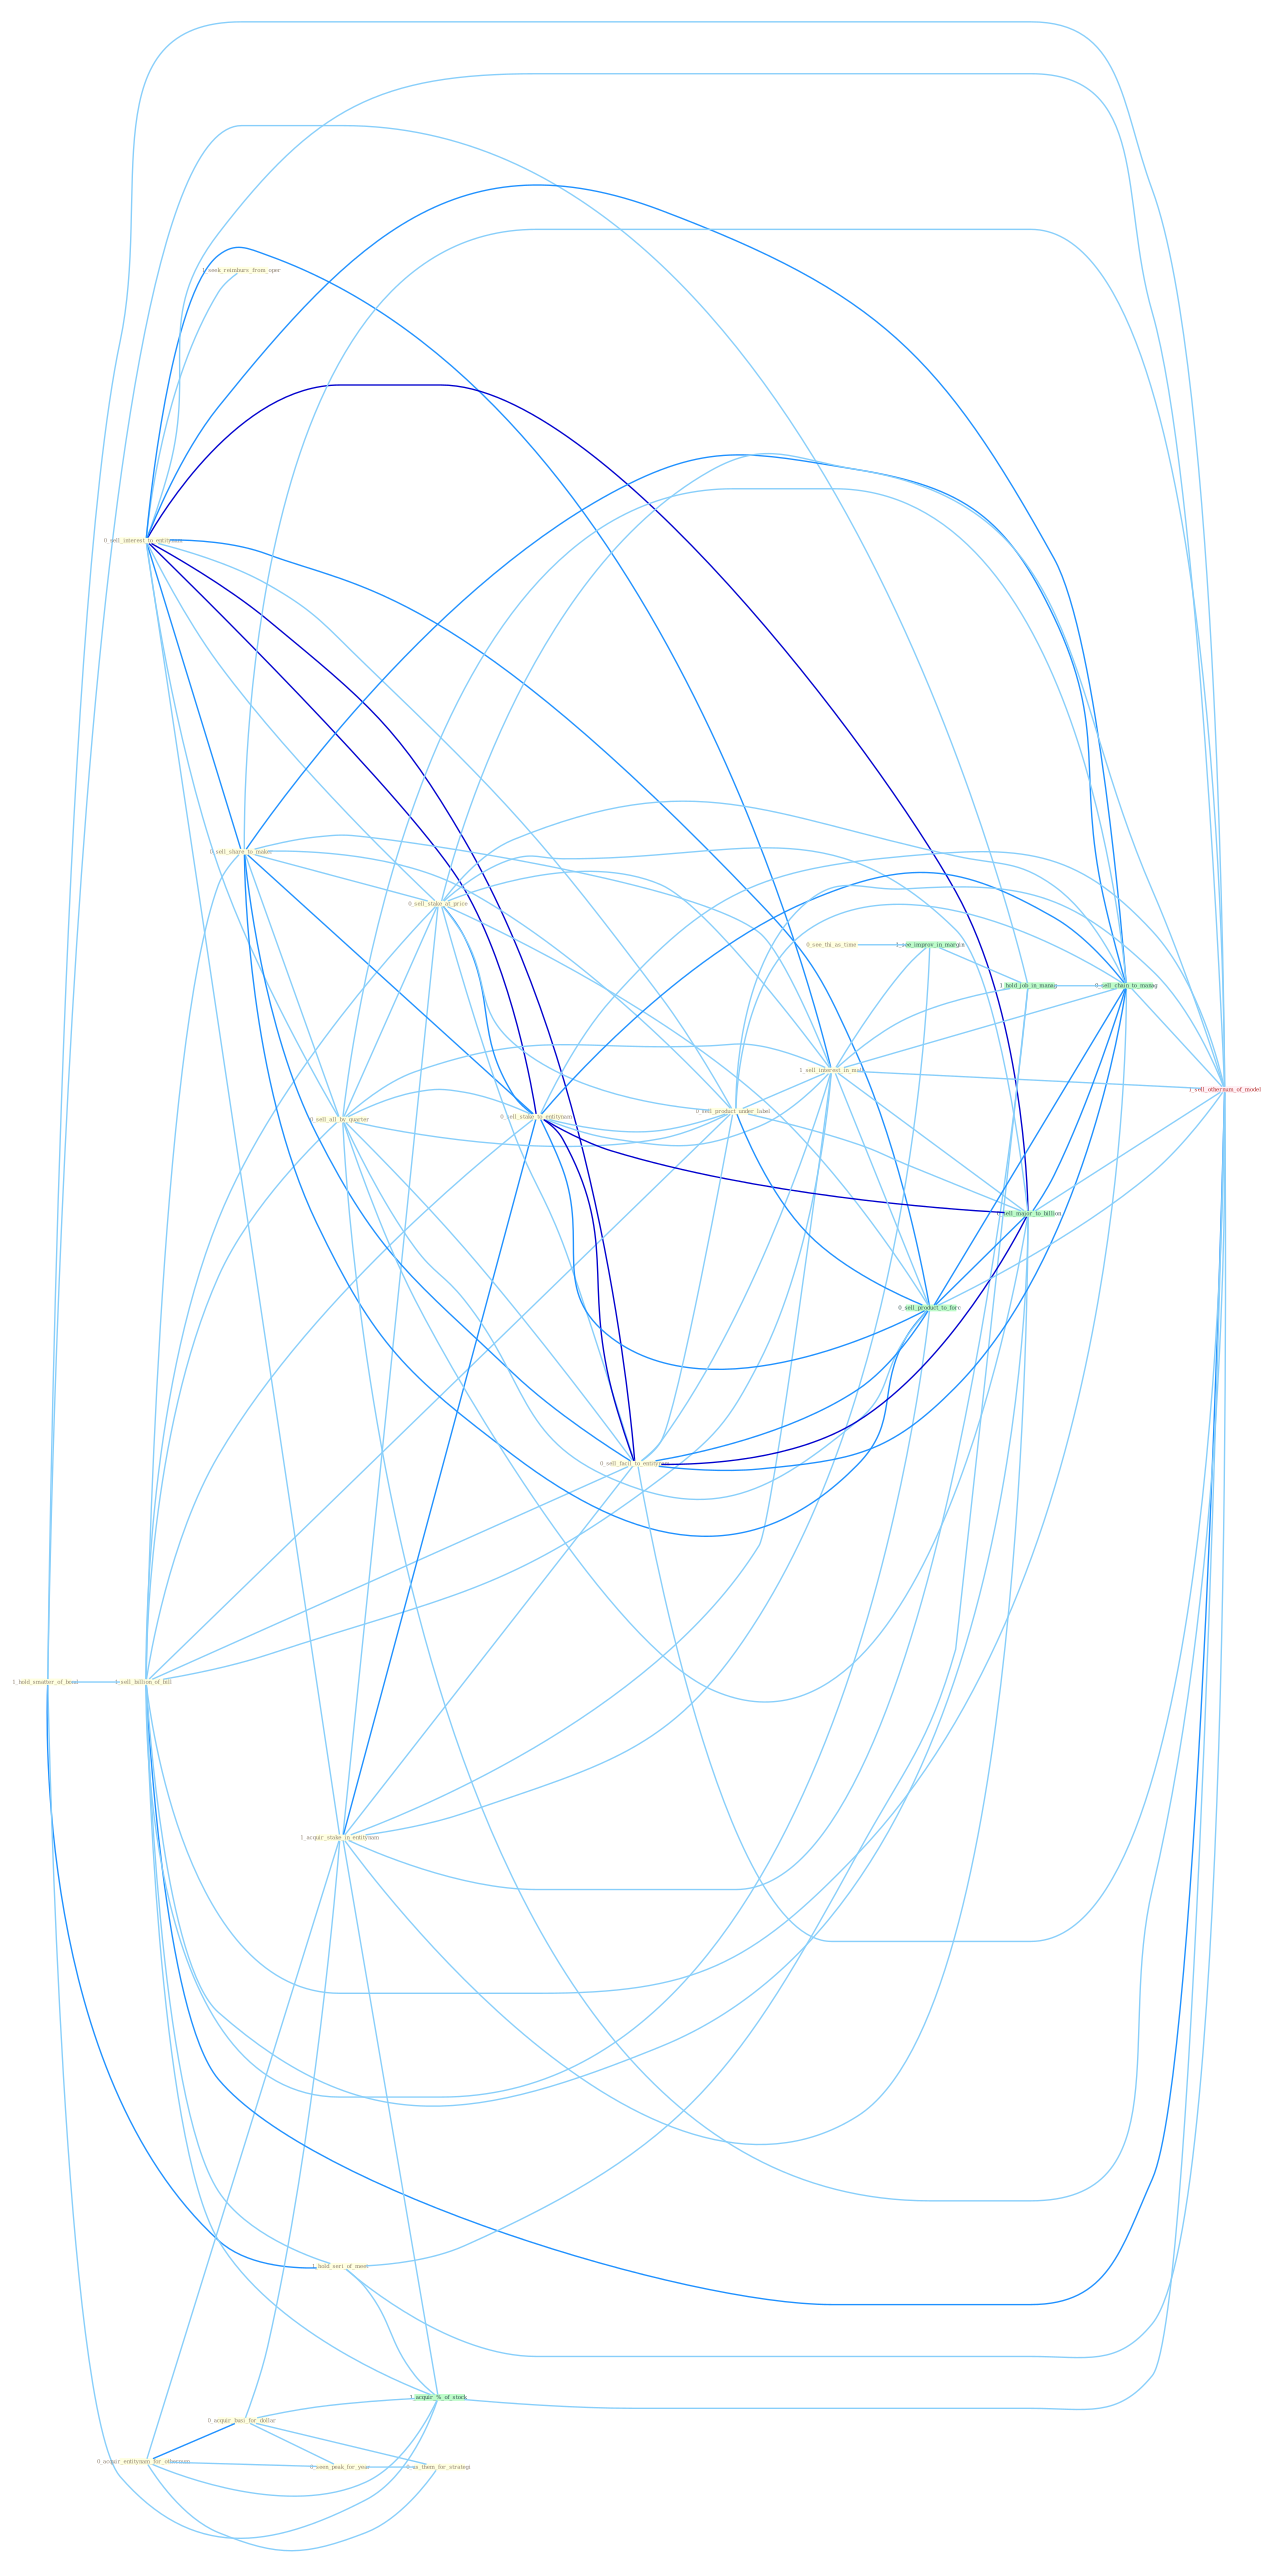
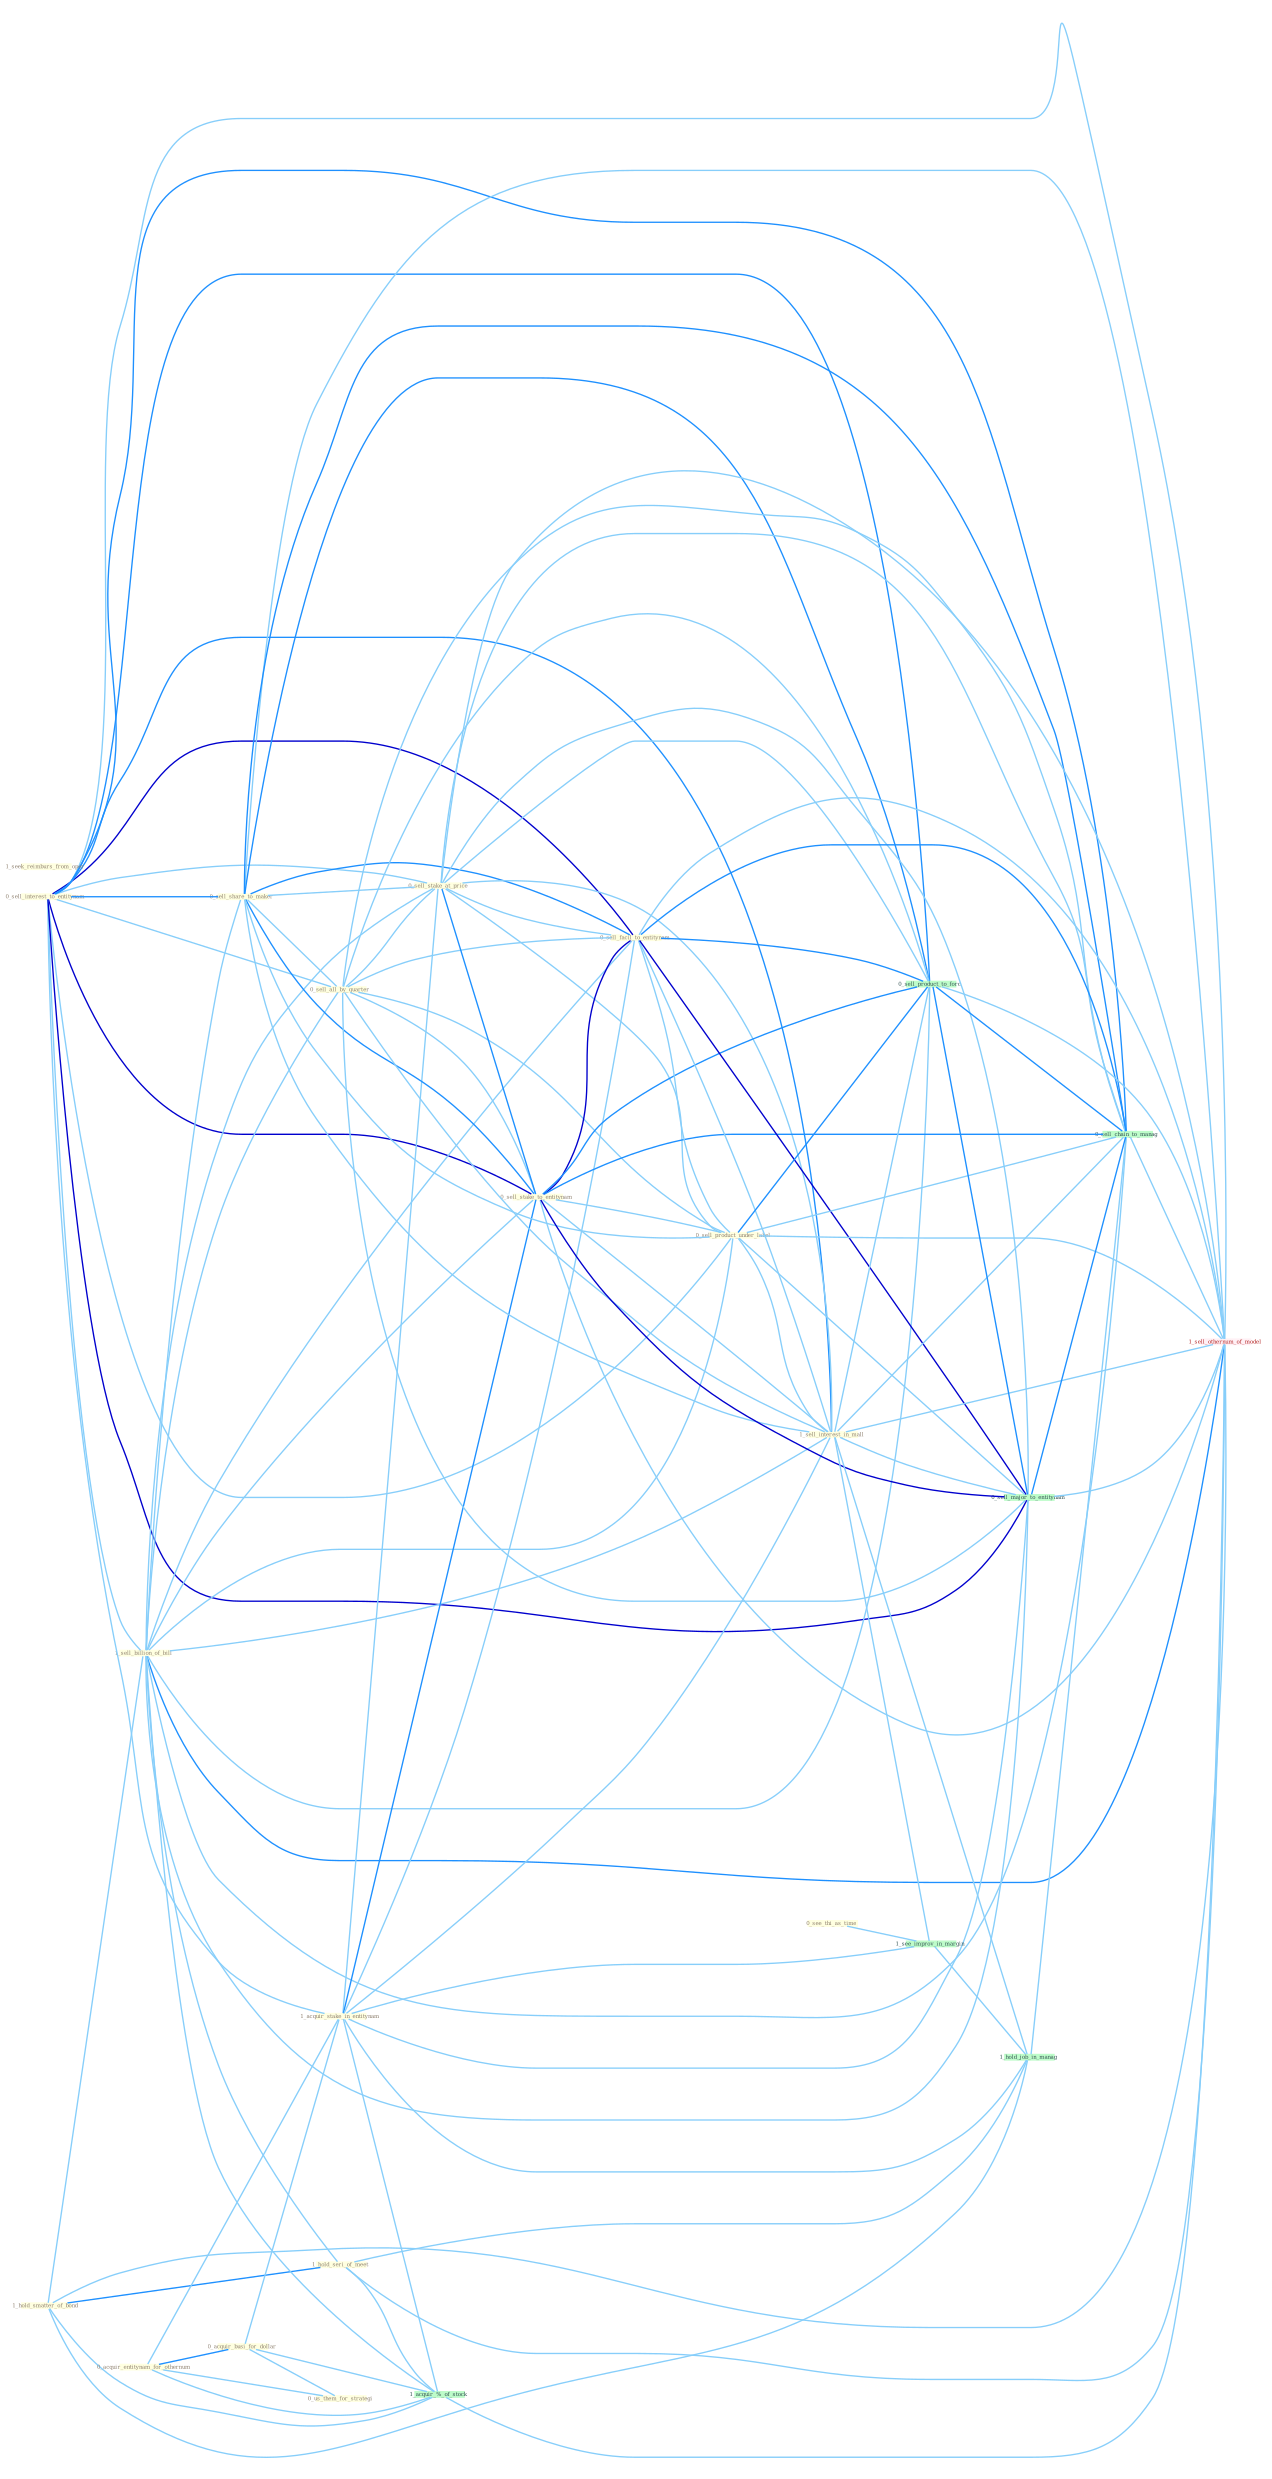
(190, 351) -> (69, 1280)
(1029, 1214) -> (1029, 1497)
(902, 2194) -> none
(341, 2467) -> none
